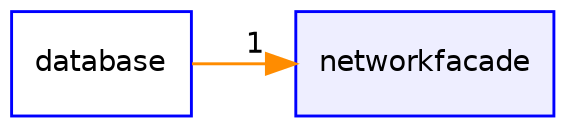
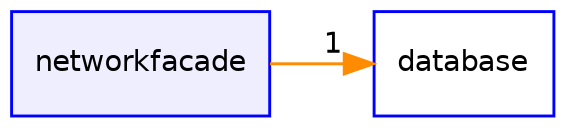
(229, 64) -> (307, 64)
